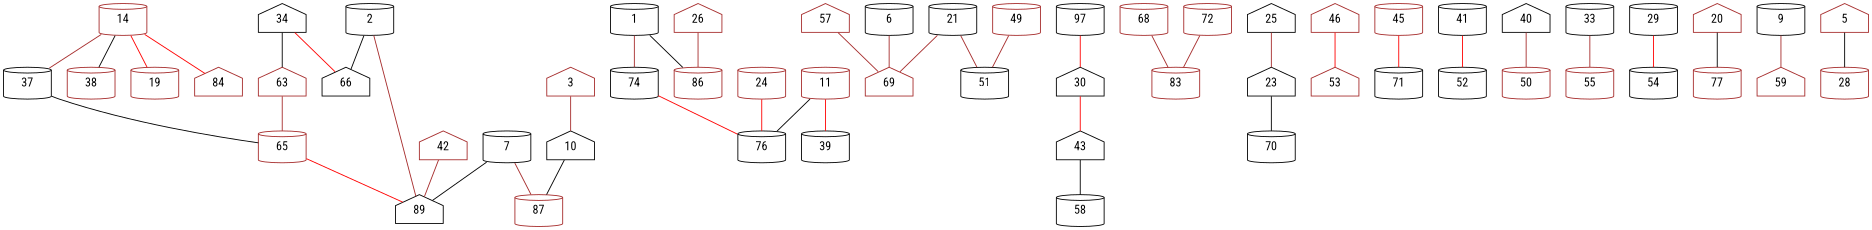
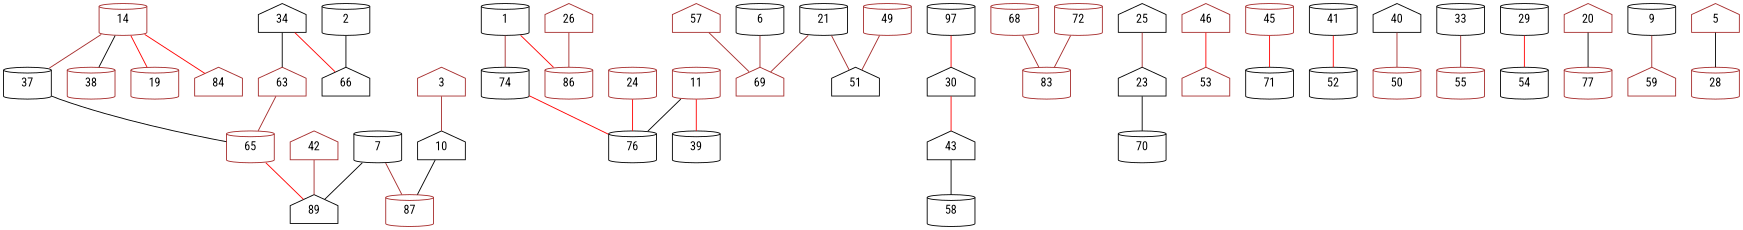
(666, 51) -> (537, 51)
(985, 83) -> (856, 83)
(395, 116) -> none
